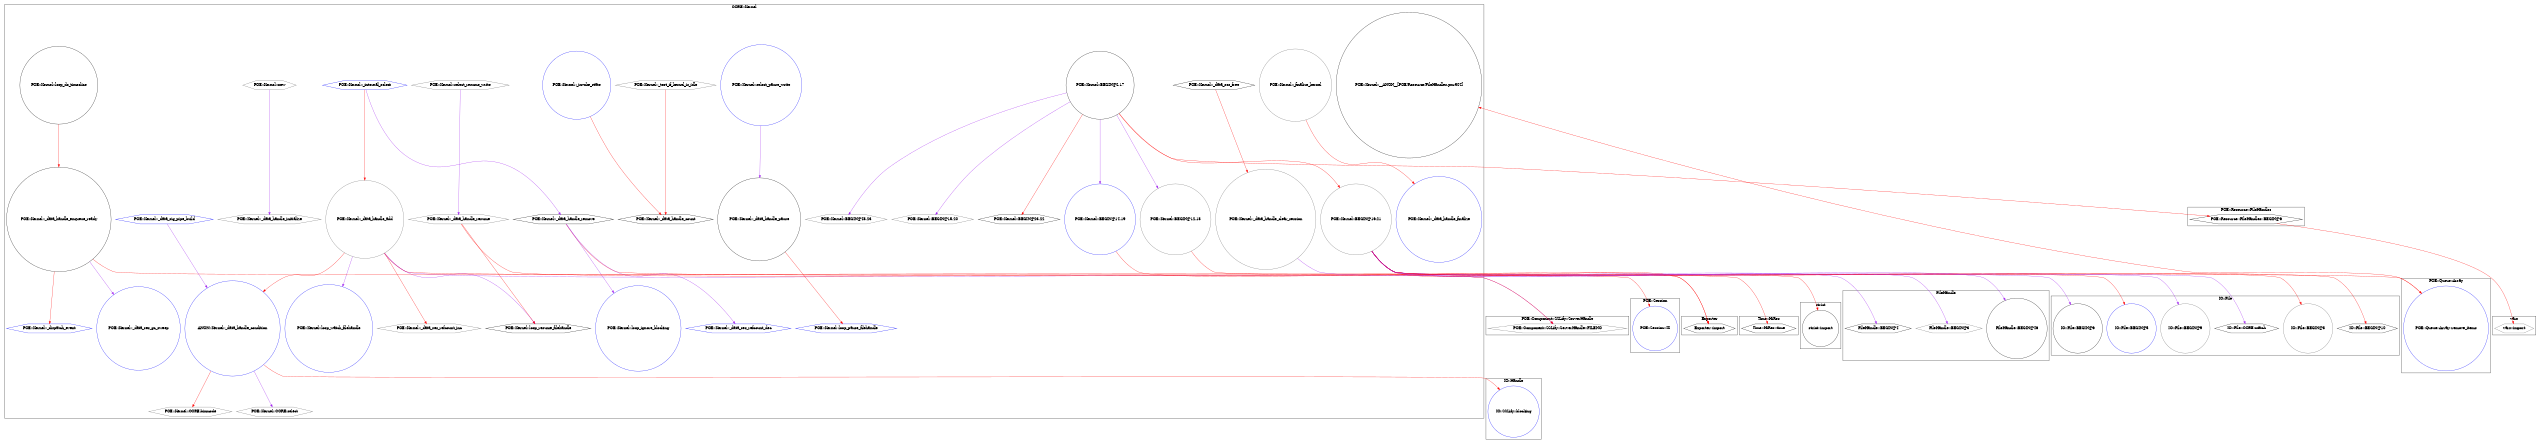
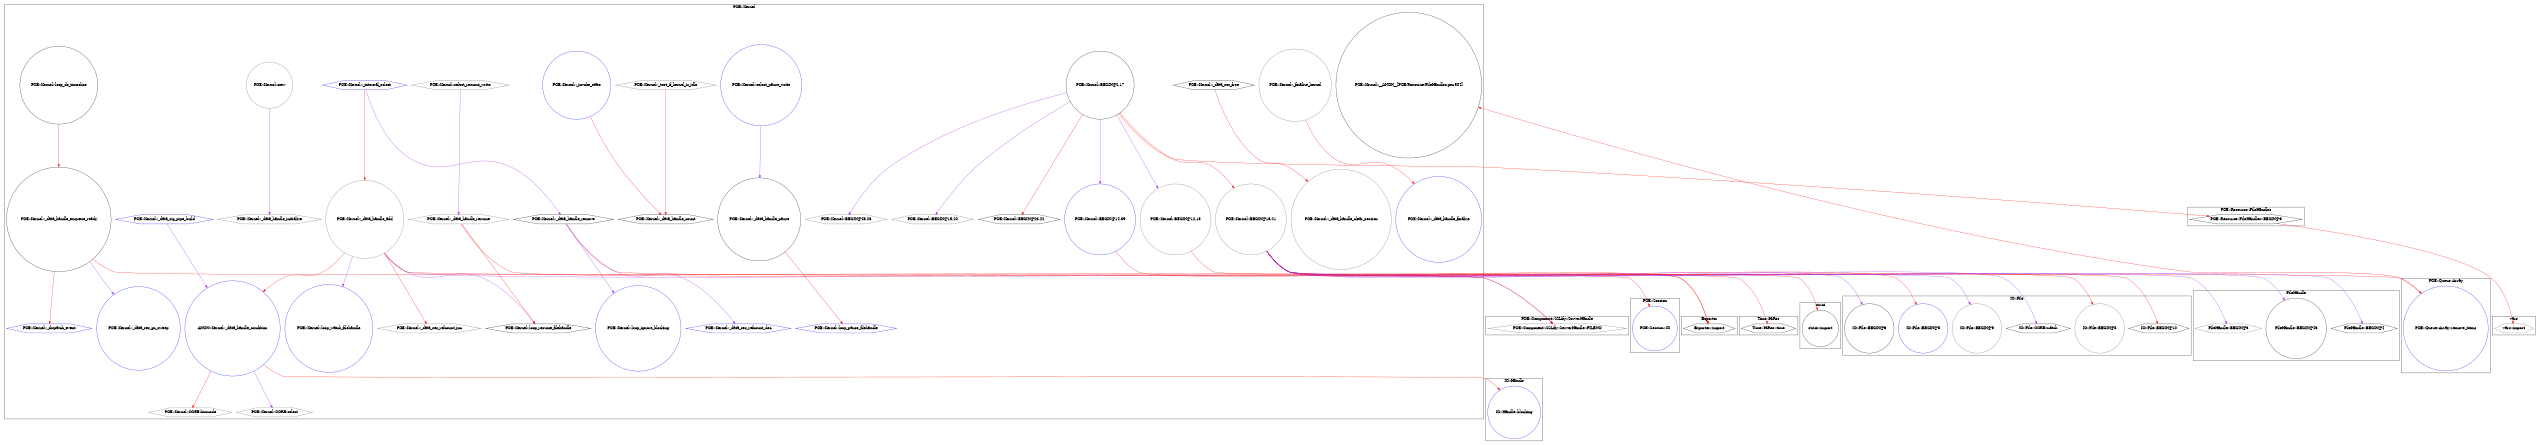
(744, 7) -> (744, 7)
(269, 85) -> (269, 85)
(1100, 219) -> (1100, 219)
(1596, 274) -> (1821, 275)
(1514, 412) -> (1514, 412)
